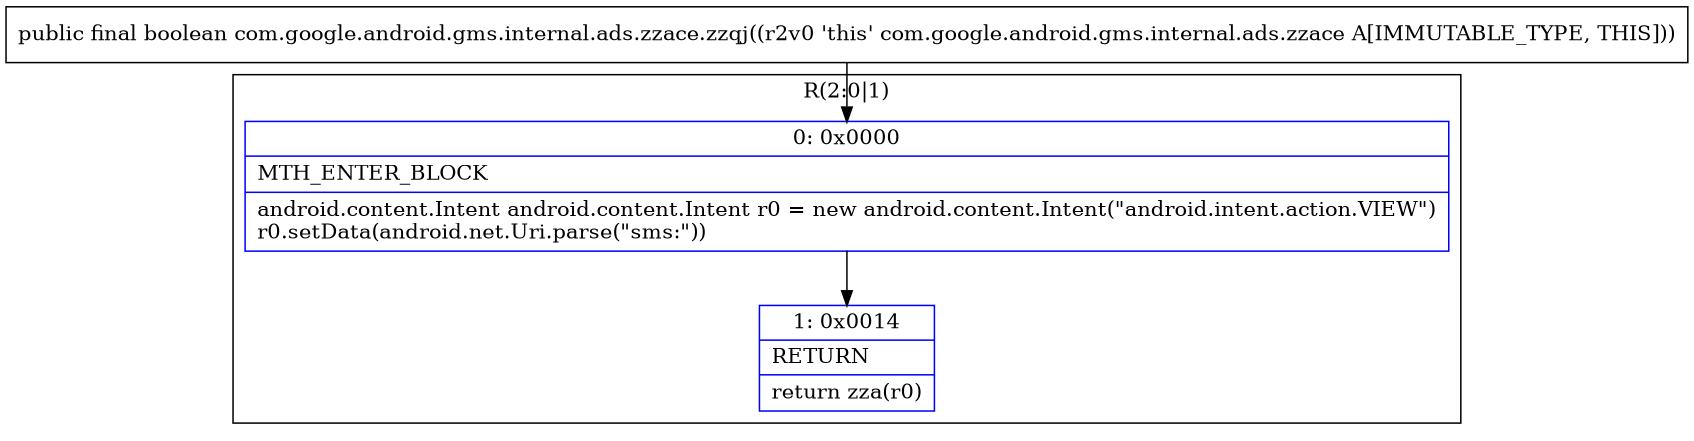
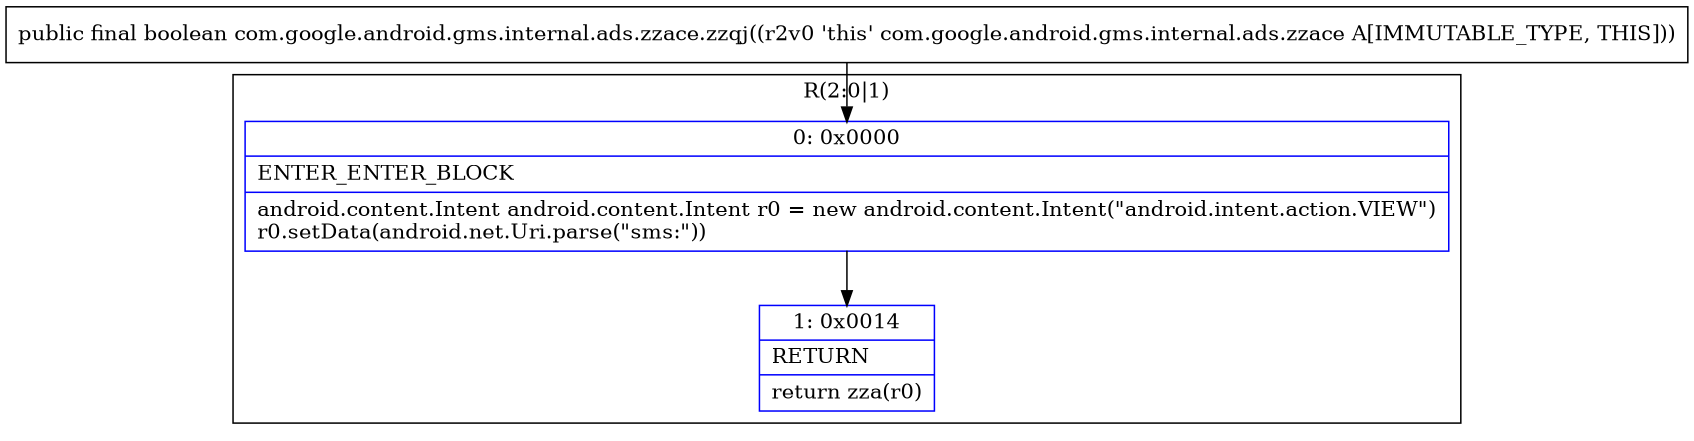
(373, 173) -> (386, 173)
